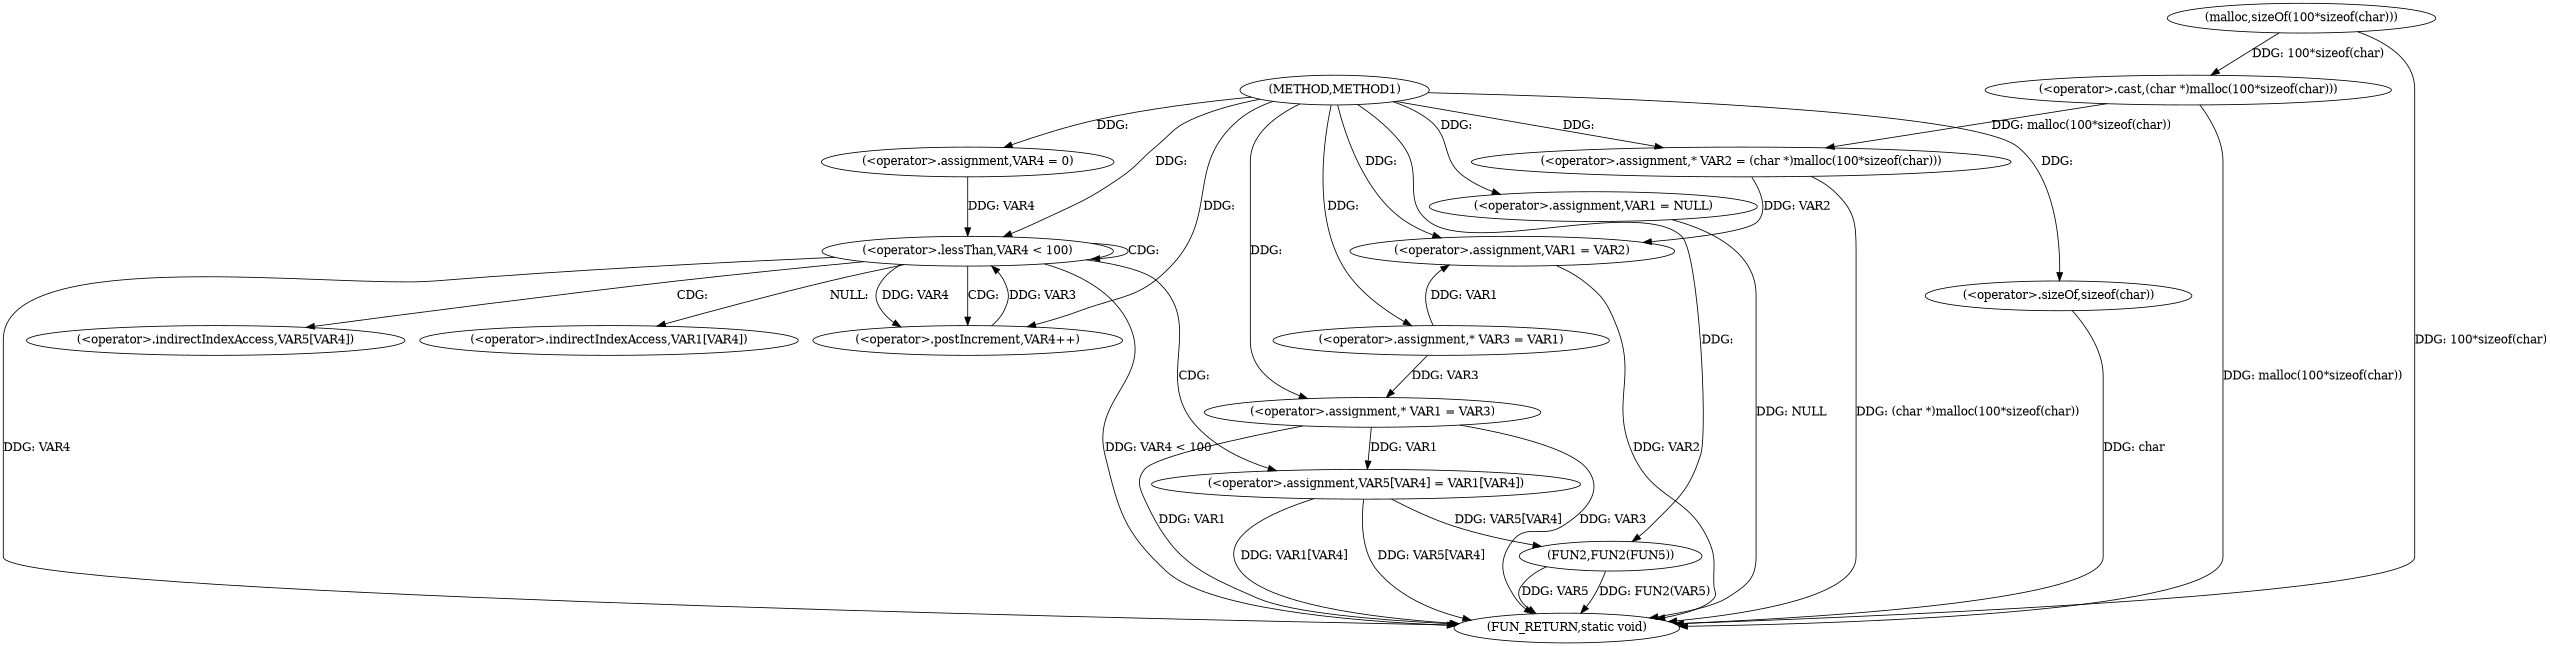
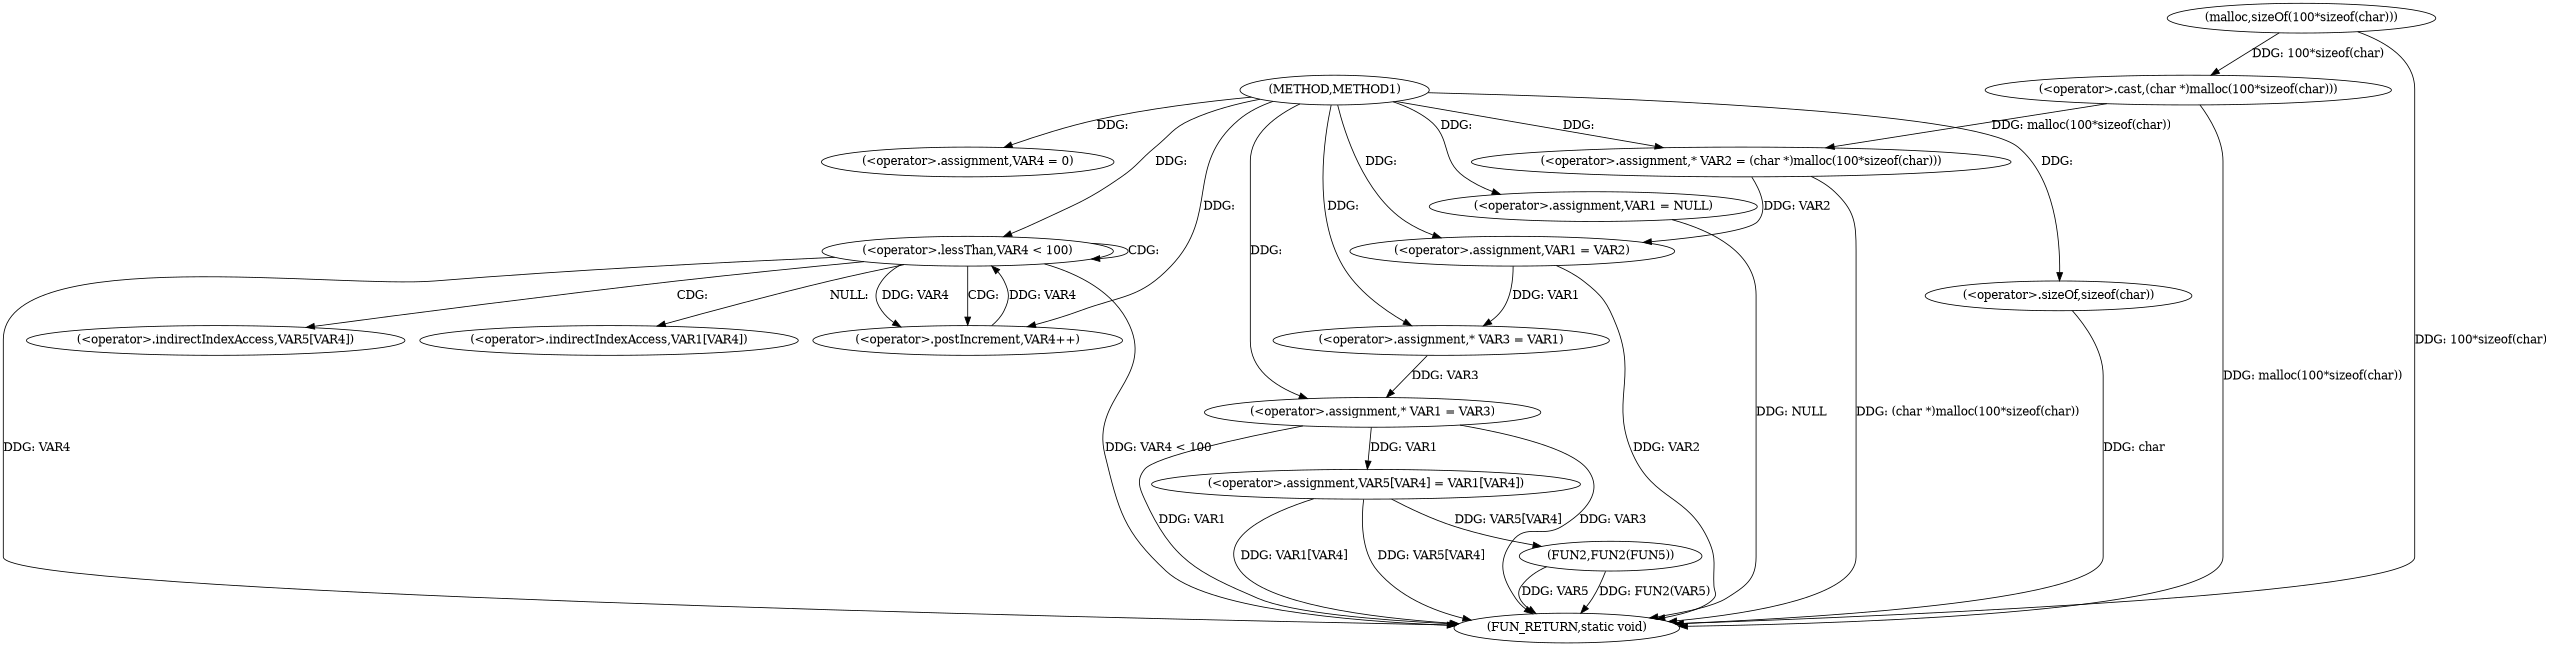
(968, 202) -> none
(1646, 224) -> none
(1426, 295) -> (1509, 297)
(1043, 296) -> (1043, 296)
(1178, 358) -> none
